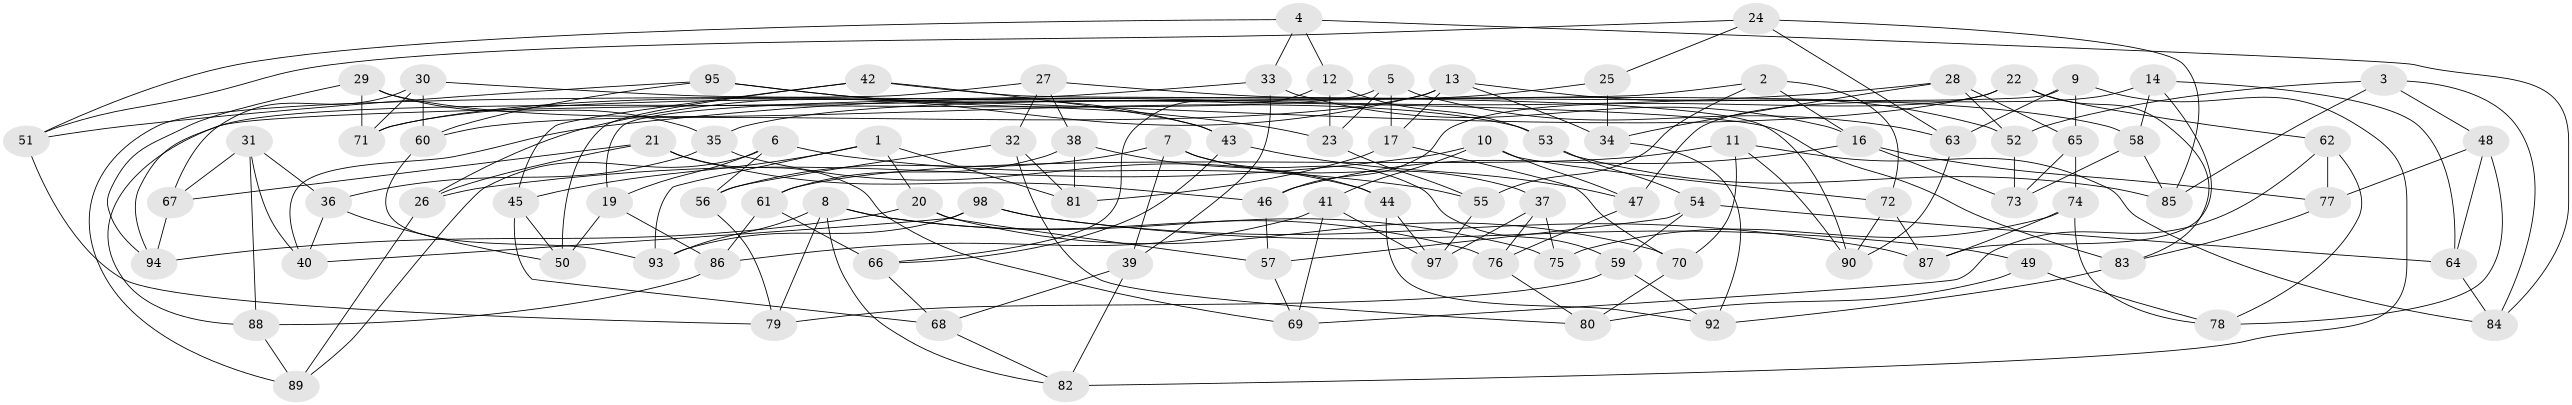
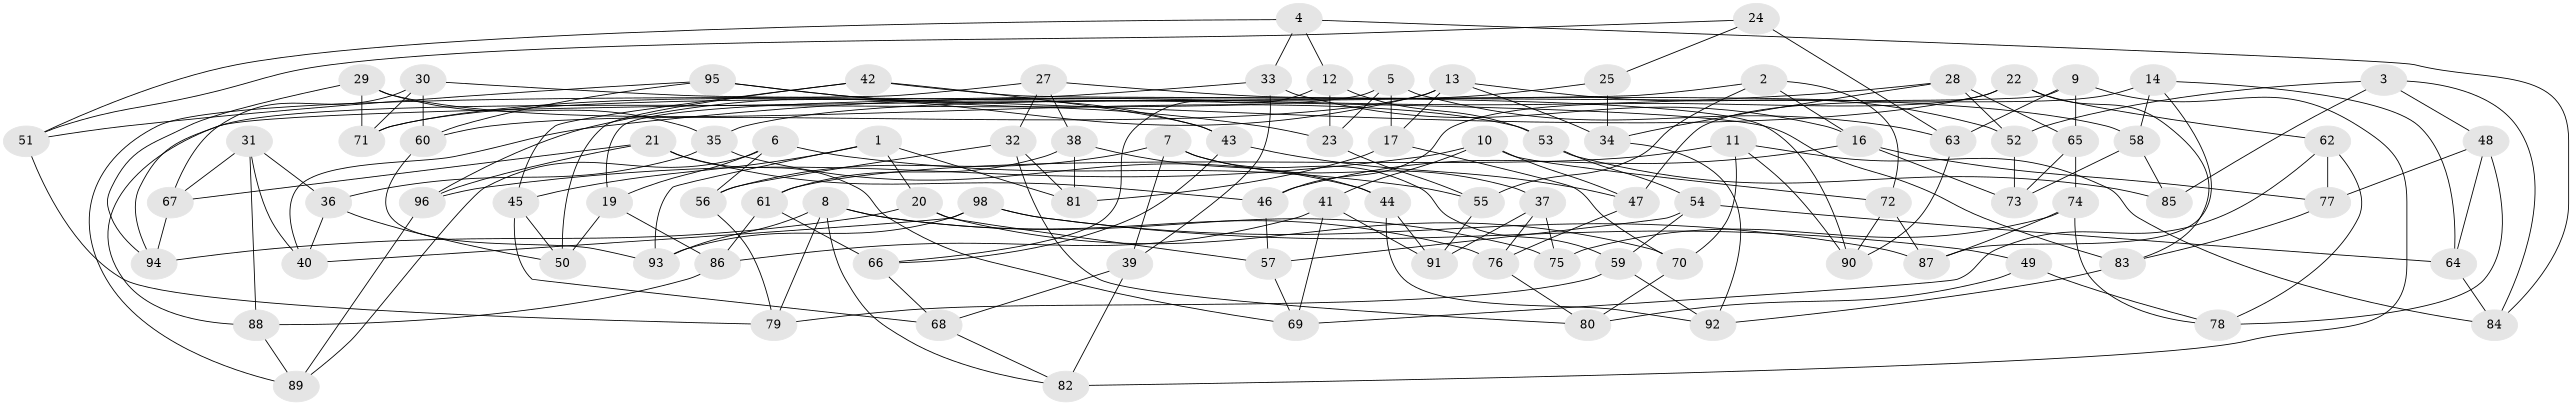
(2049, 36) -> none
(422, 203) -> (422, 203)
(1435, 264) -> (1435, 264)
